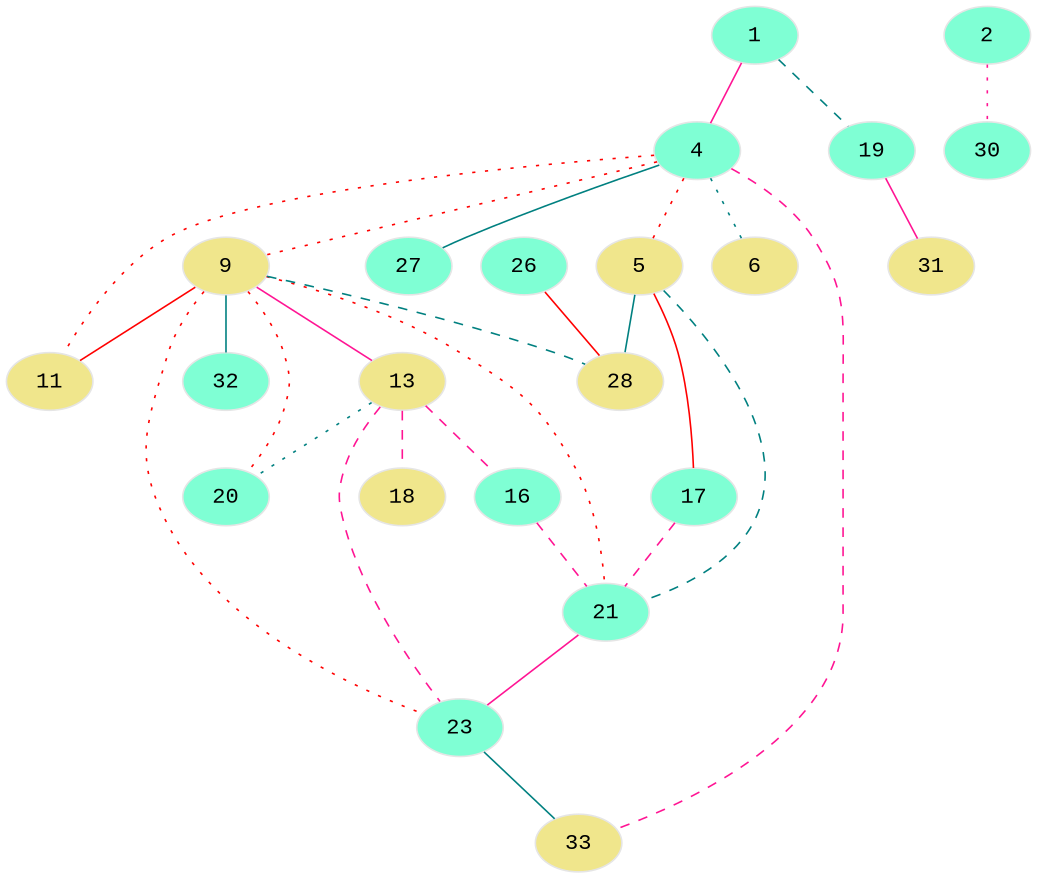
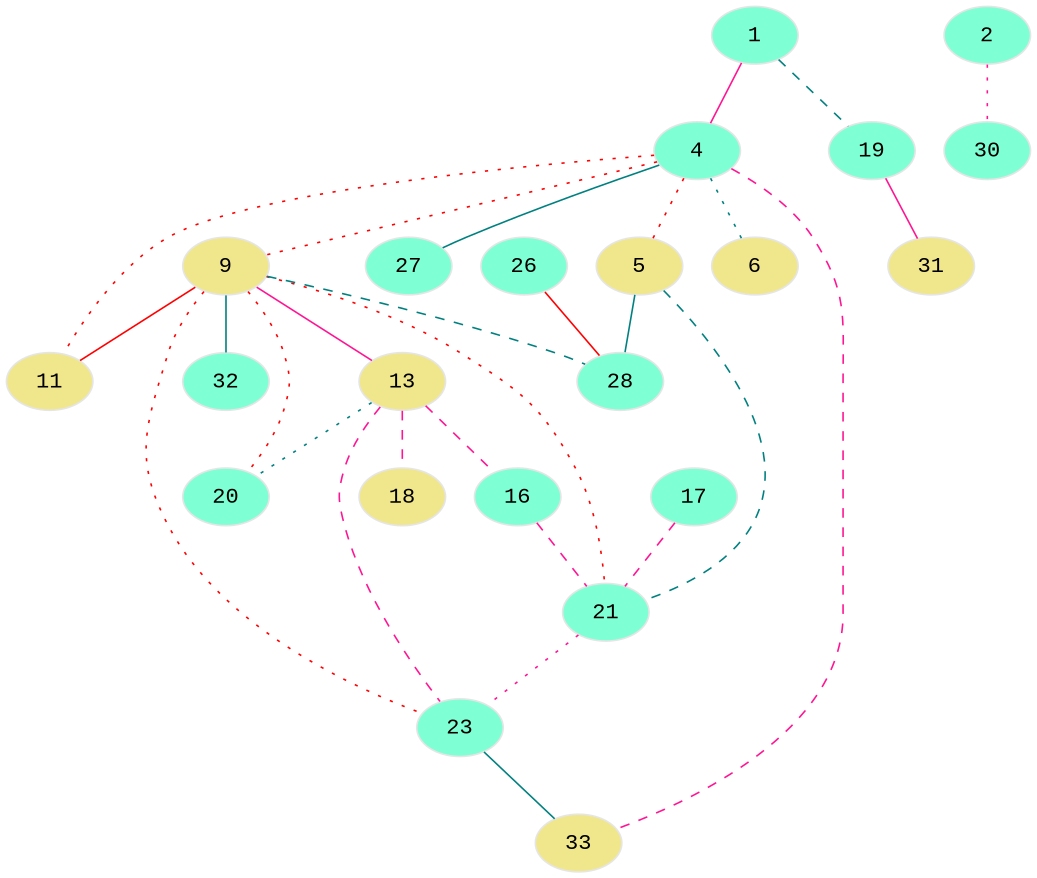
(684, 378) -> none
(620, 381) -> (620, 381)
(533, 670) -> (533, 670)
